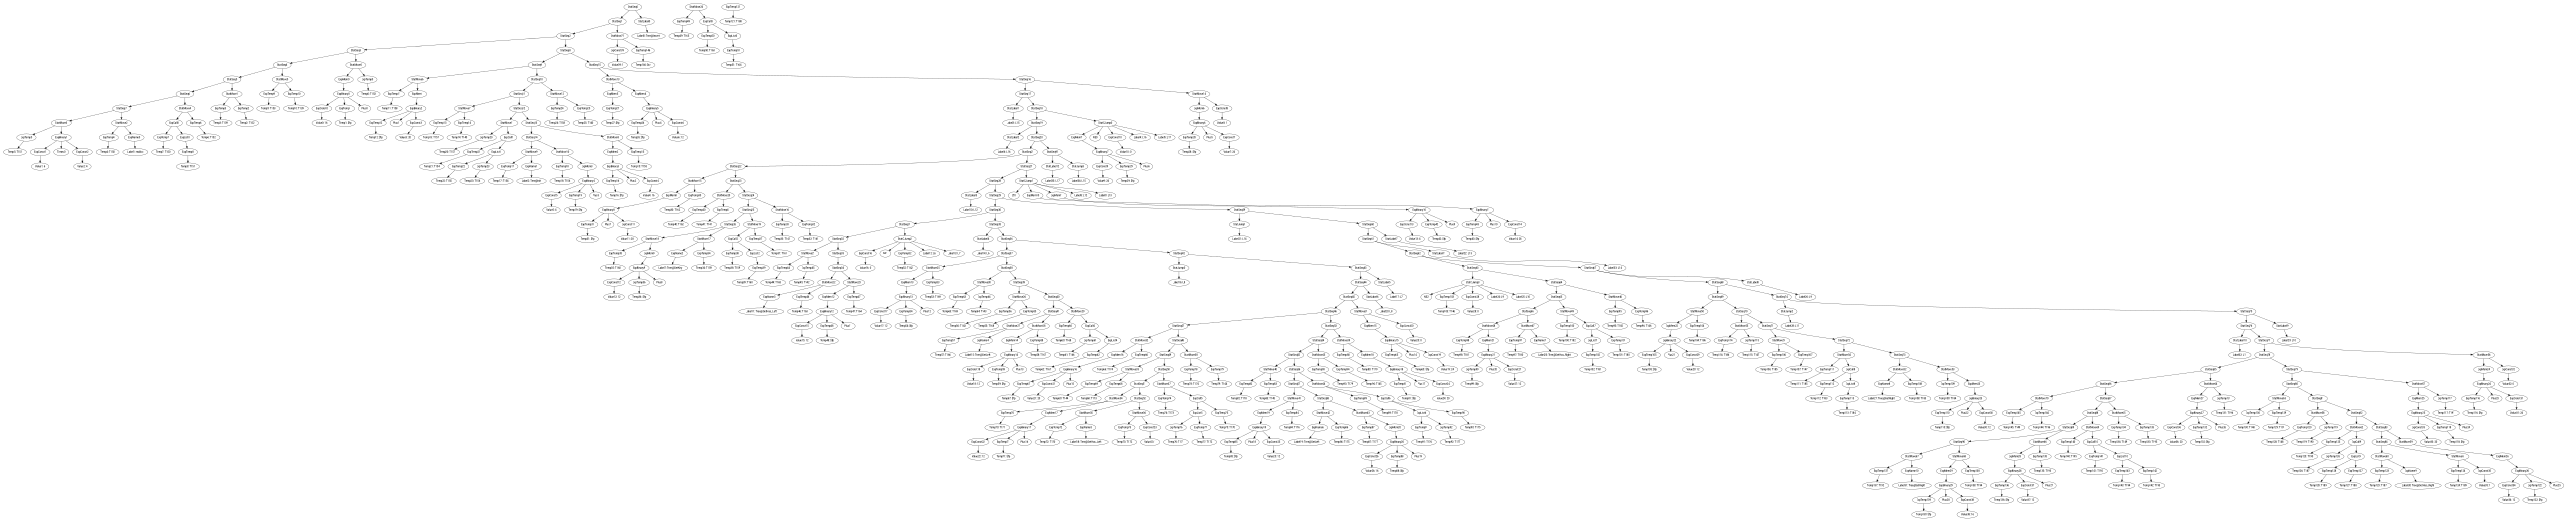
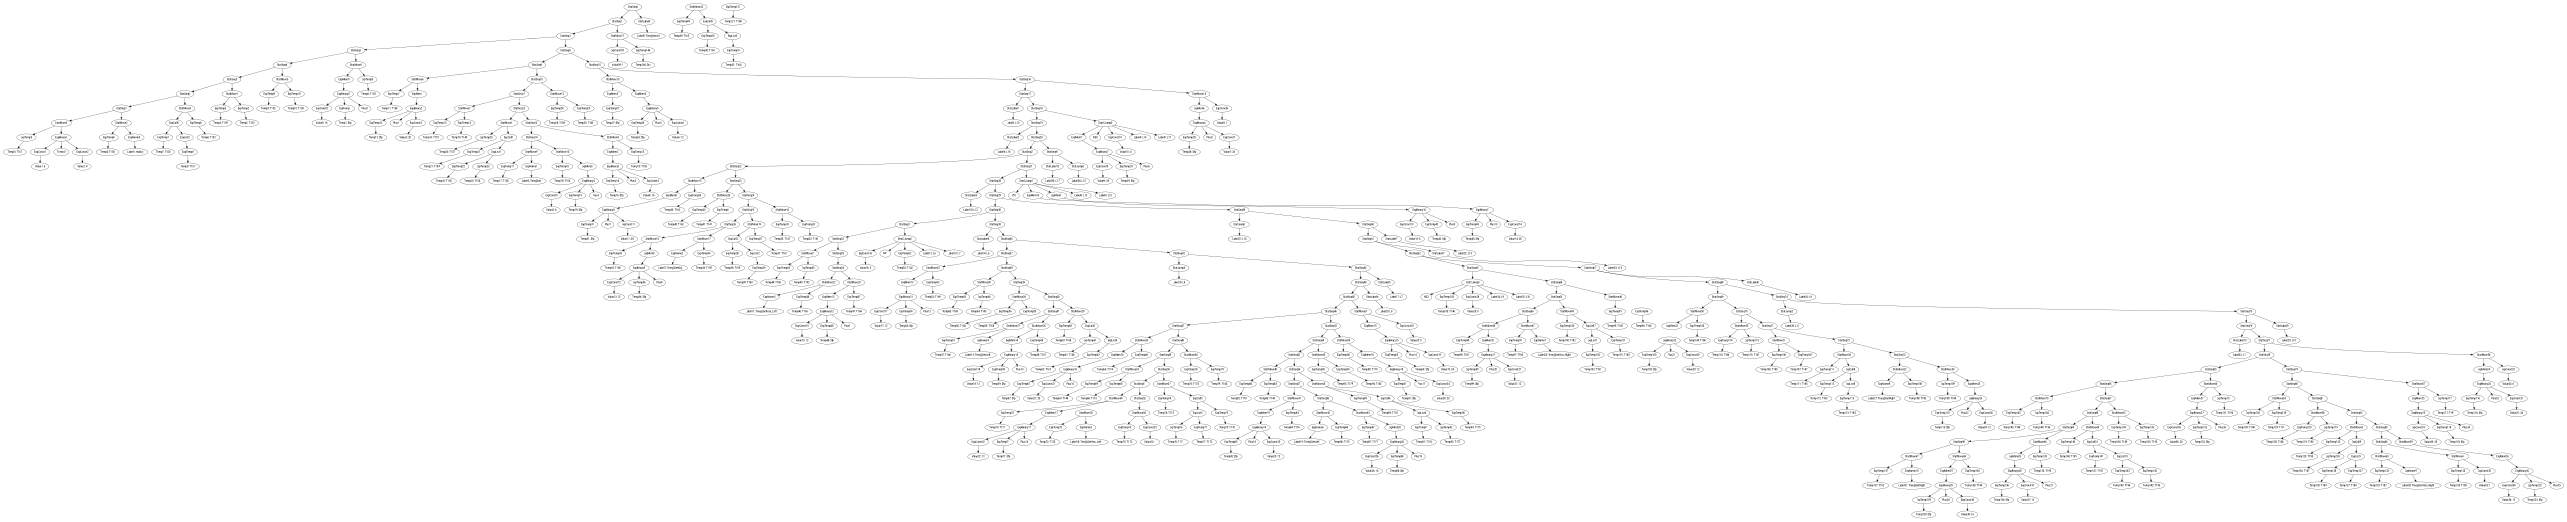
(1628, 304) -> none
(1671, 332) -> none
(1115, 406) -> none
